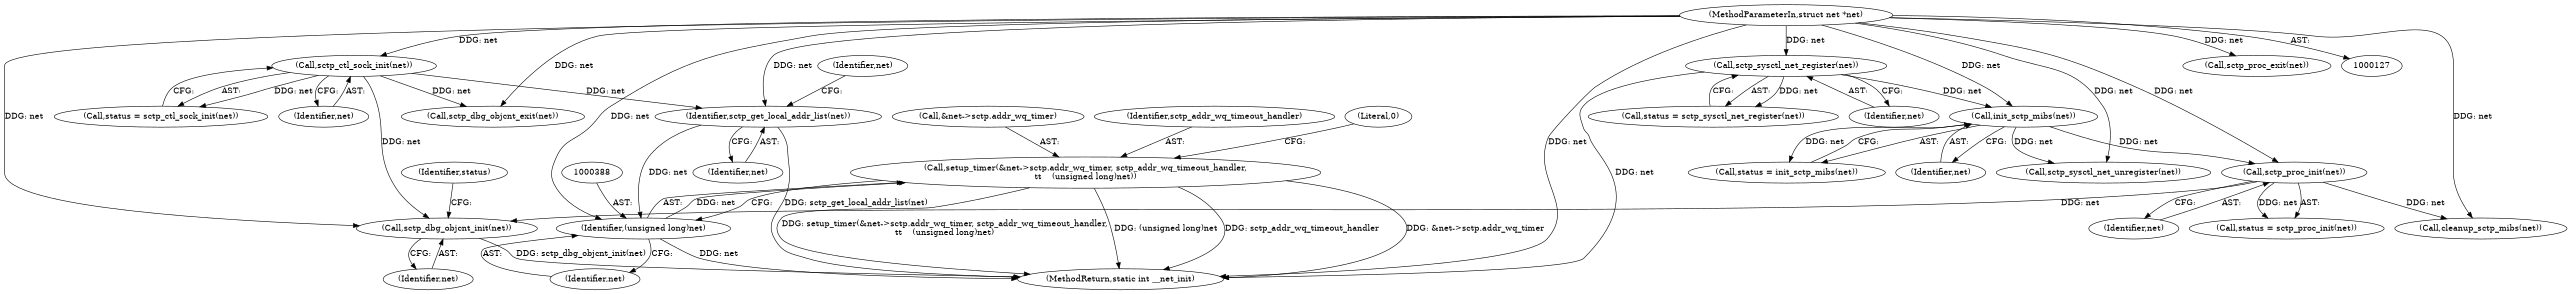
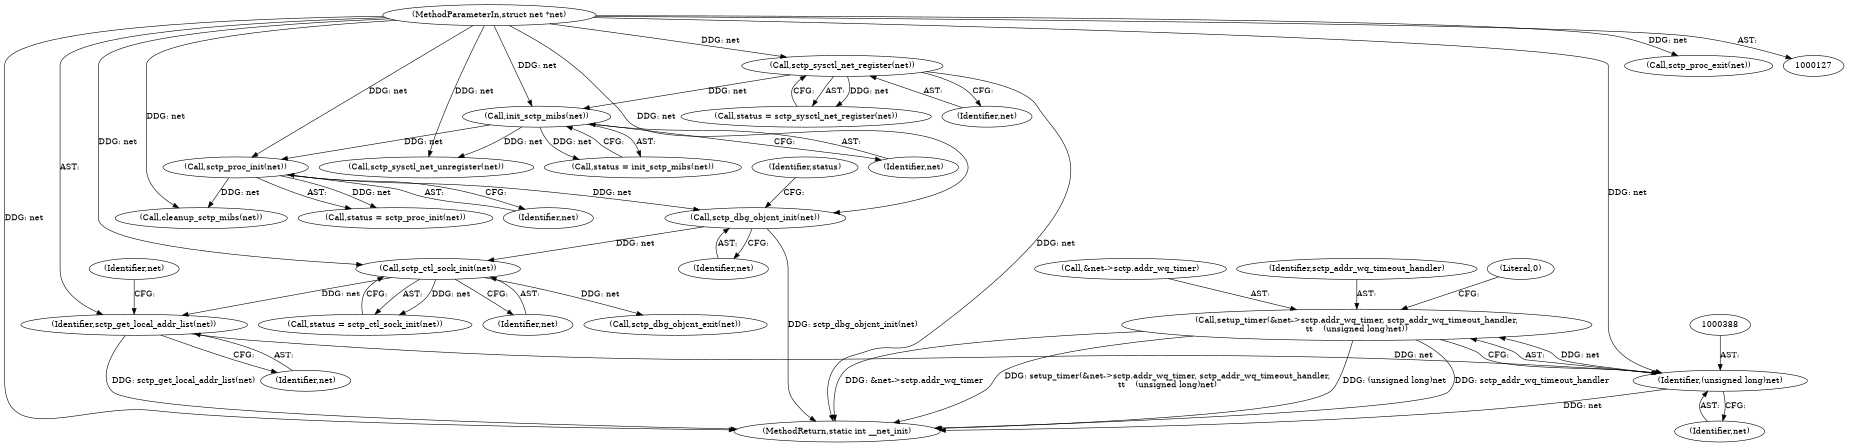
(1081, 22) -> none
(793, 66) -> (71, 167)
(382, 151) -> (599, 243)
